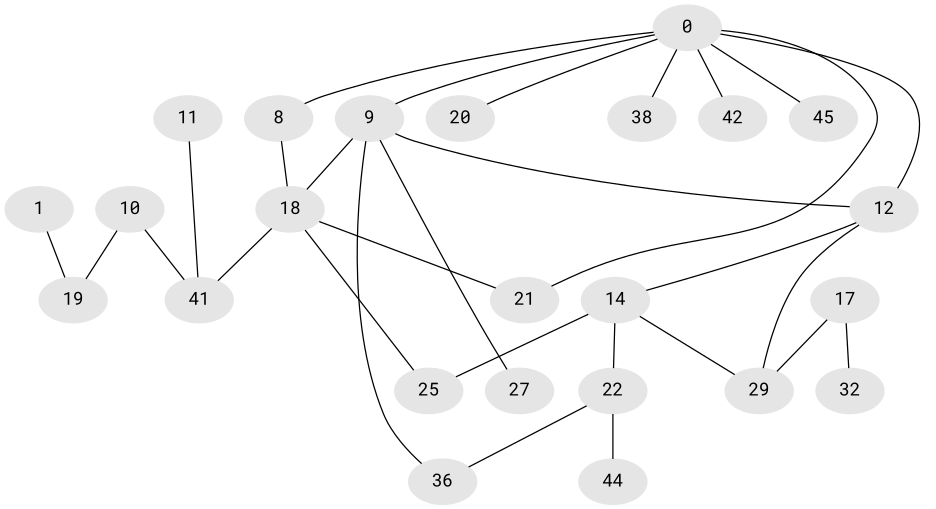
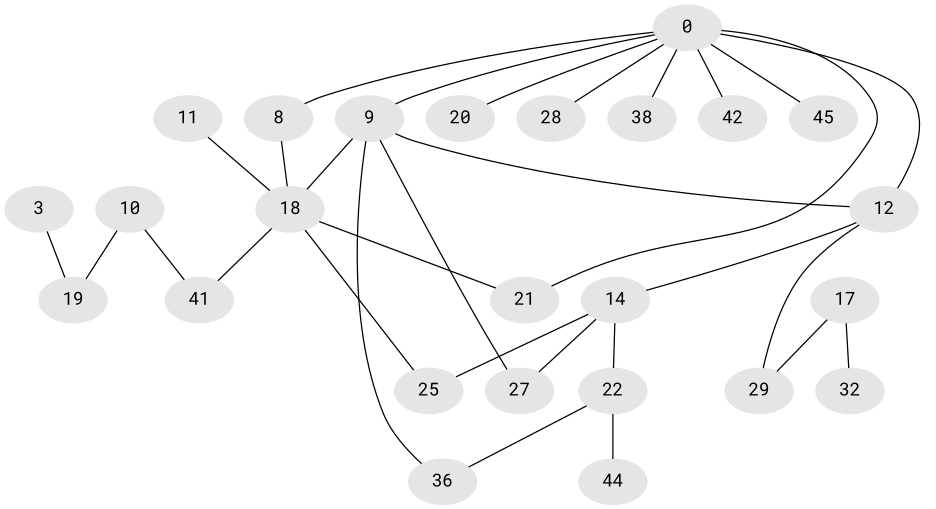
none -> (551, 119)
(39, 209) -> (39, 209)
(194, 209) -> (239, 164)
(687, 346) -> (567, 346)
